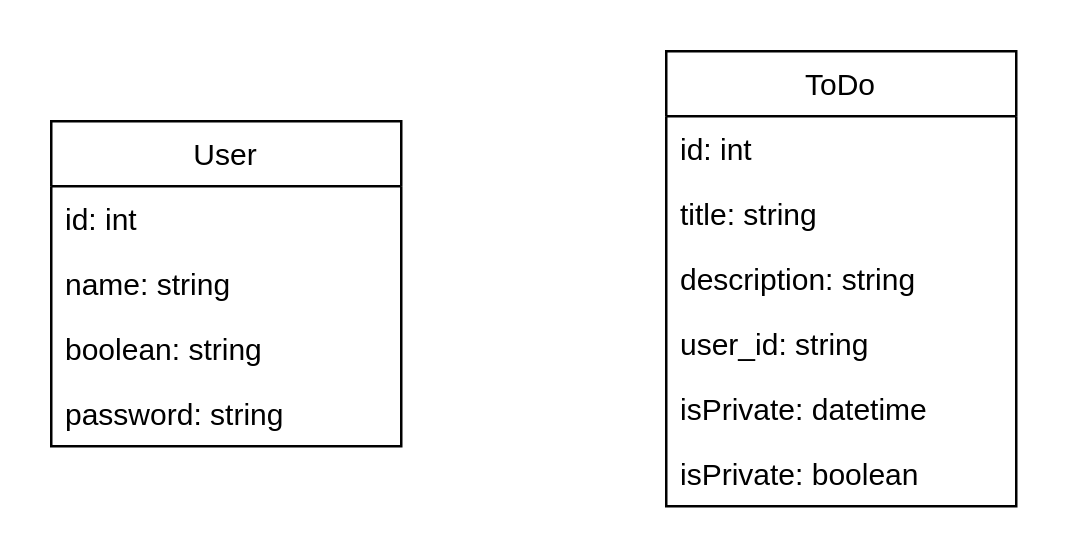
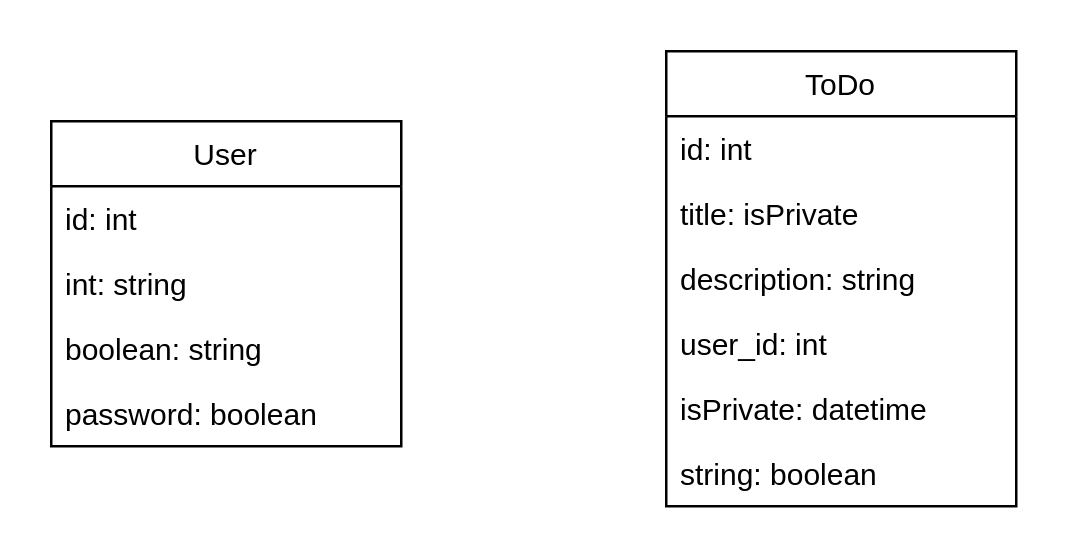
(770, 215) -> (791, 215)
(154, 285) -> (142, 285)
(790, 345) -> (765, 345)
(188, 415) -> (196, 415)
(812, 475) -> (790, 475)
